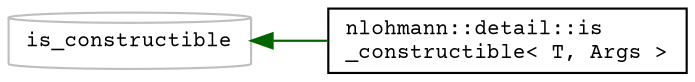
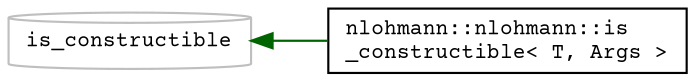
(507, 41) -> (507, 41)
